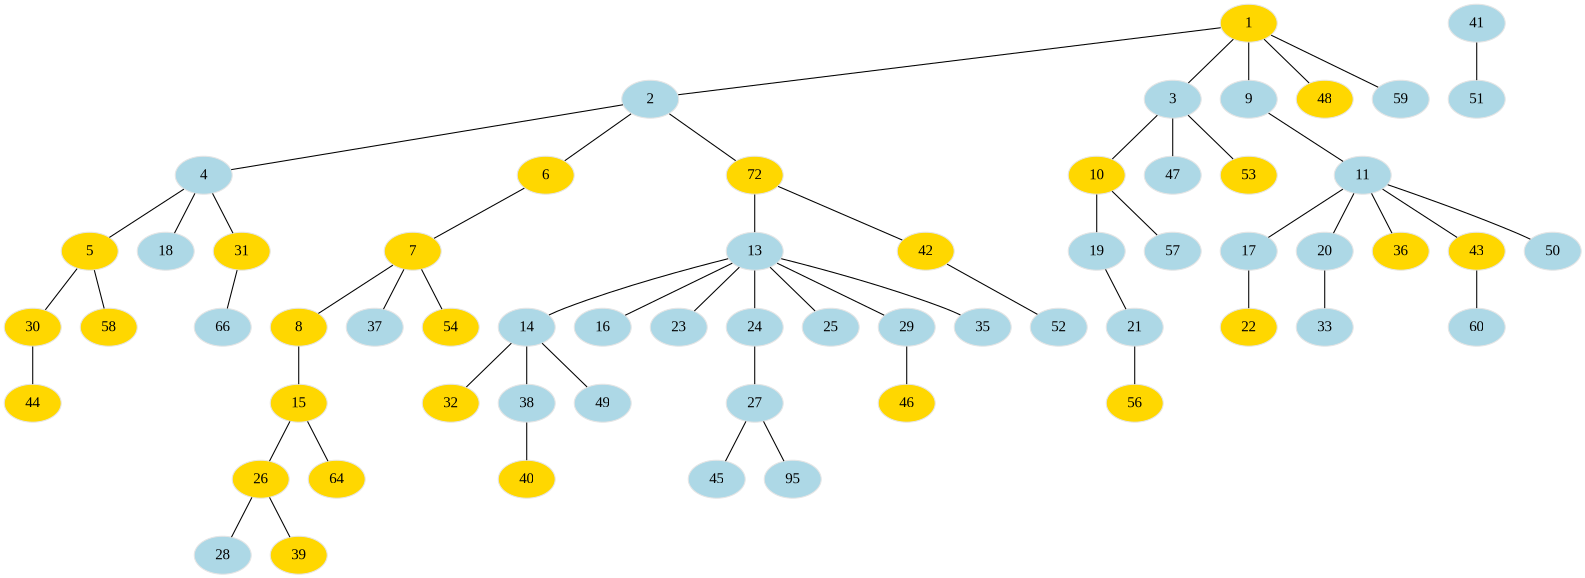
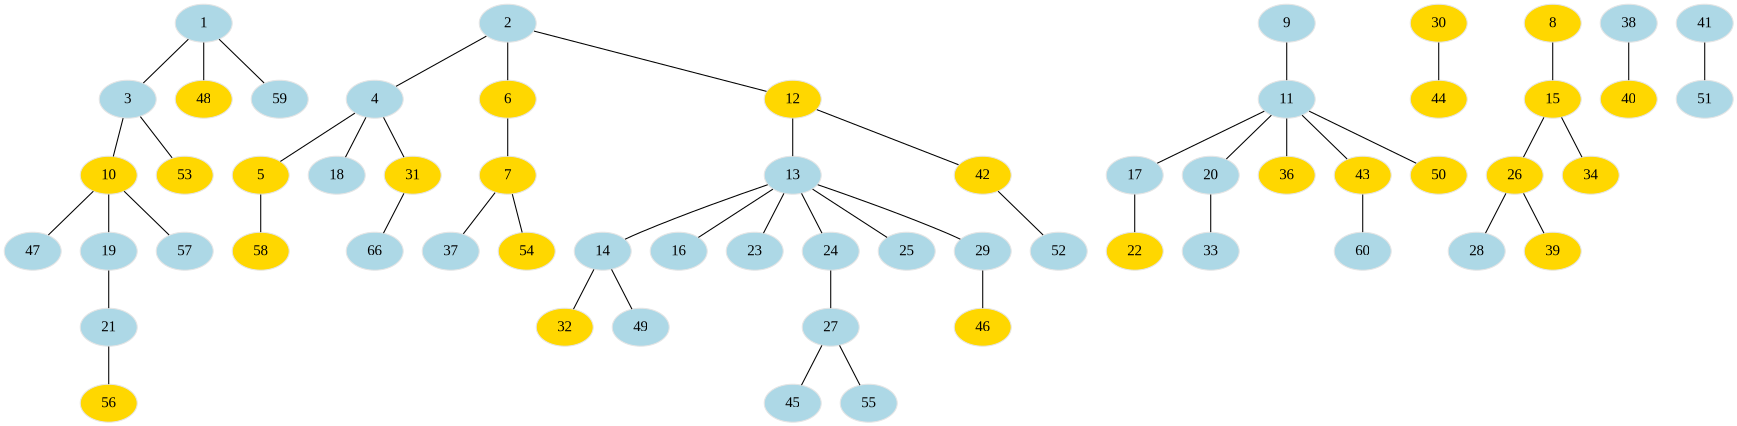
(1249, 23) -> (204, 23)
(949, 61) -> none
(1249, 61) -> none
(1173, 137) -> (71, 213)
(755, 175) -> (793, 99)
(1553, 251) -> (1439, 175)
(61, 289) -> none
(356, 289) -> none
(983, 327) -> none
(527, 365) -> none
(337, 479) -> (1591, 175)
(793, 479) -> (869, 403)
